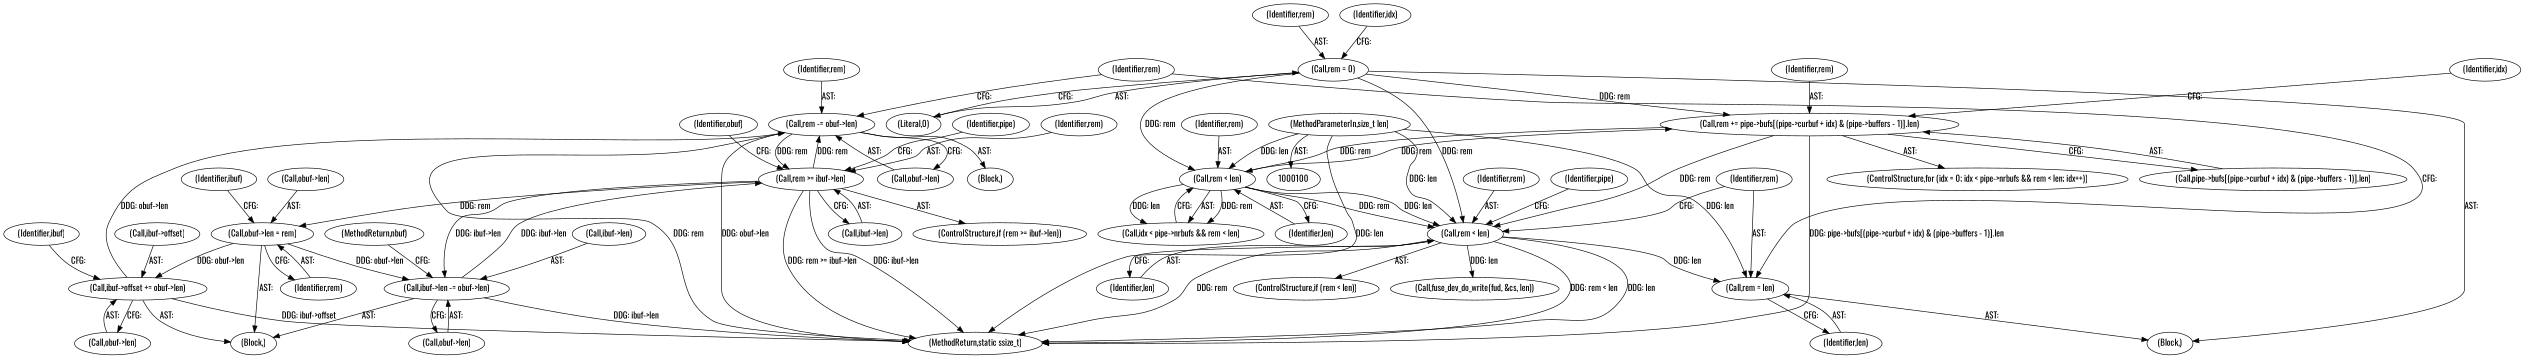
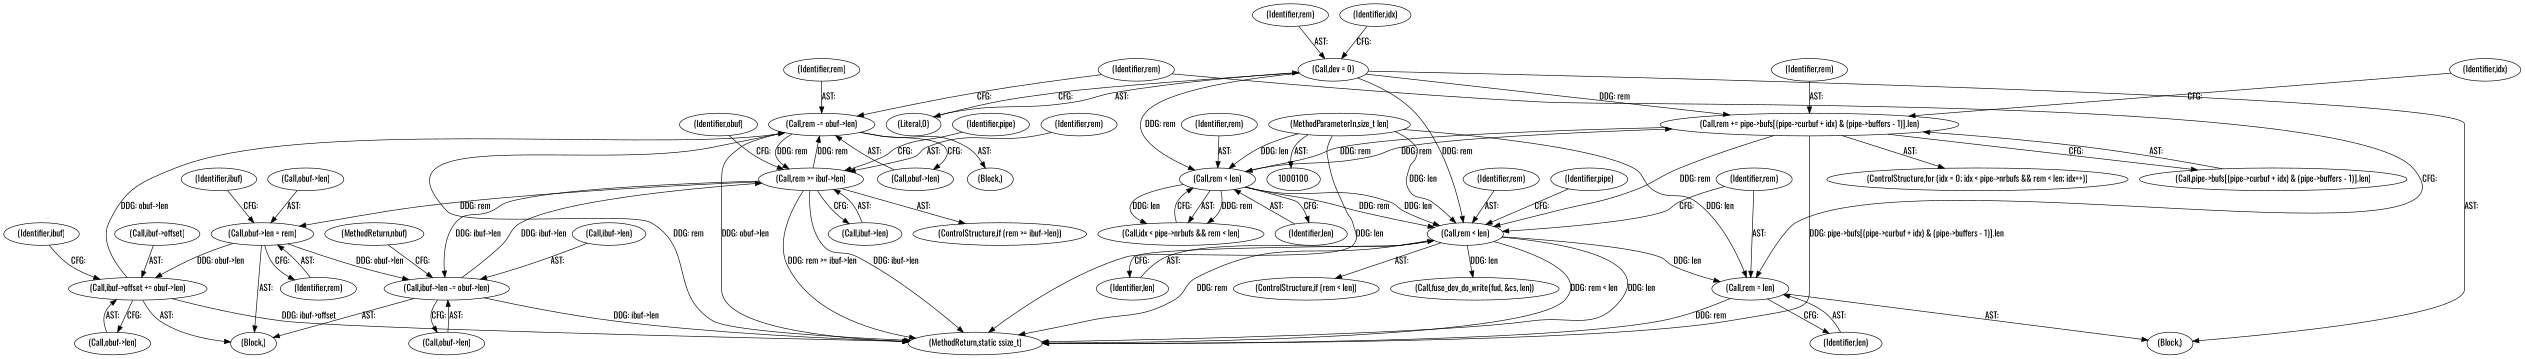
(1333, 70) -> (1333, 70)
none -> (1392, 340)
